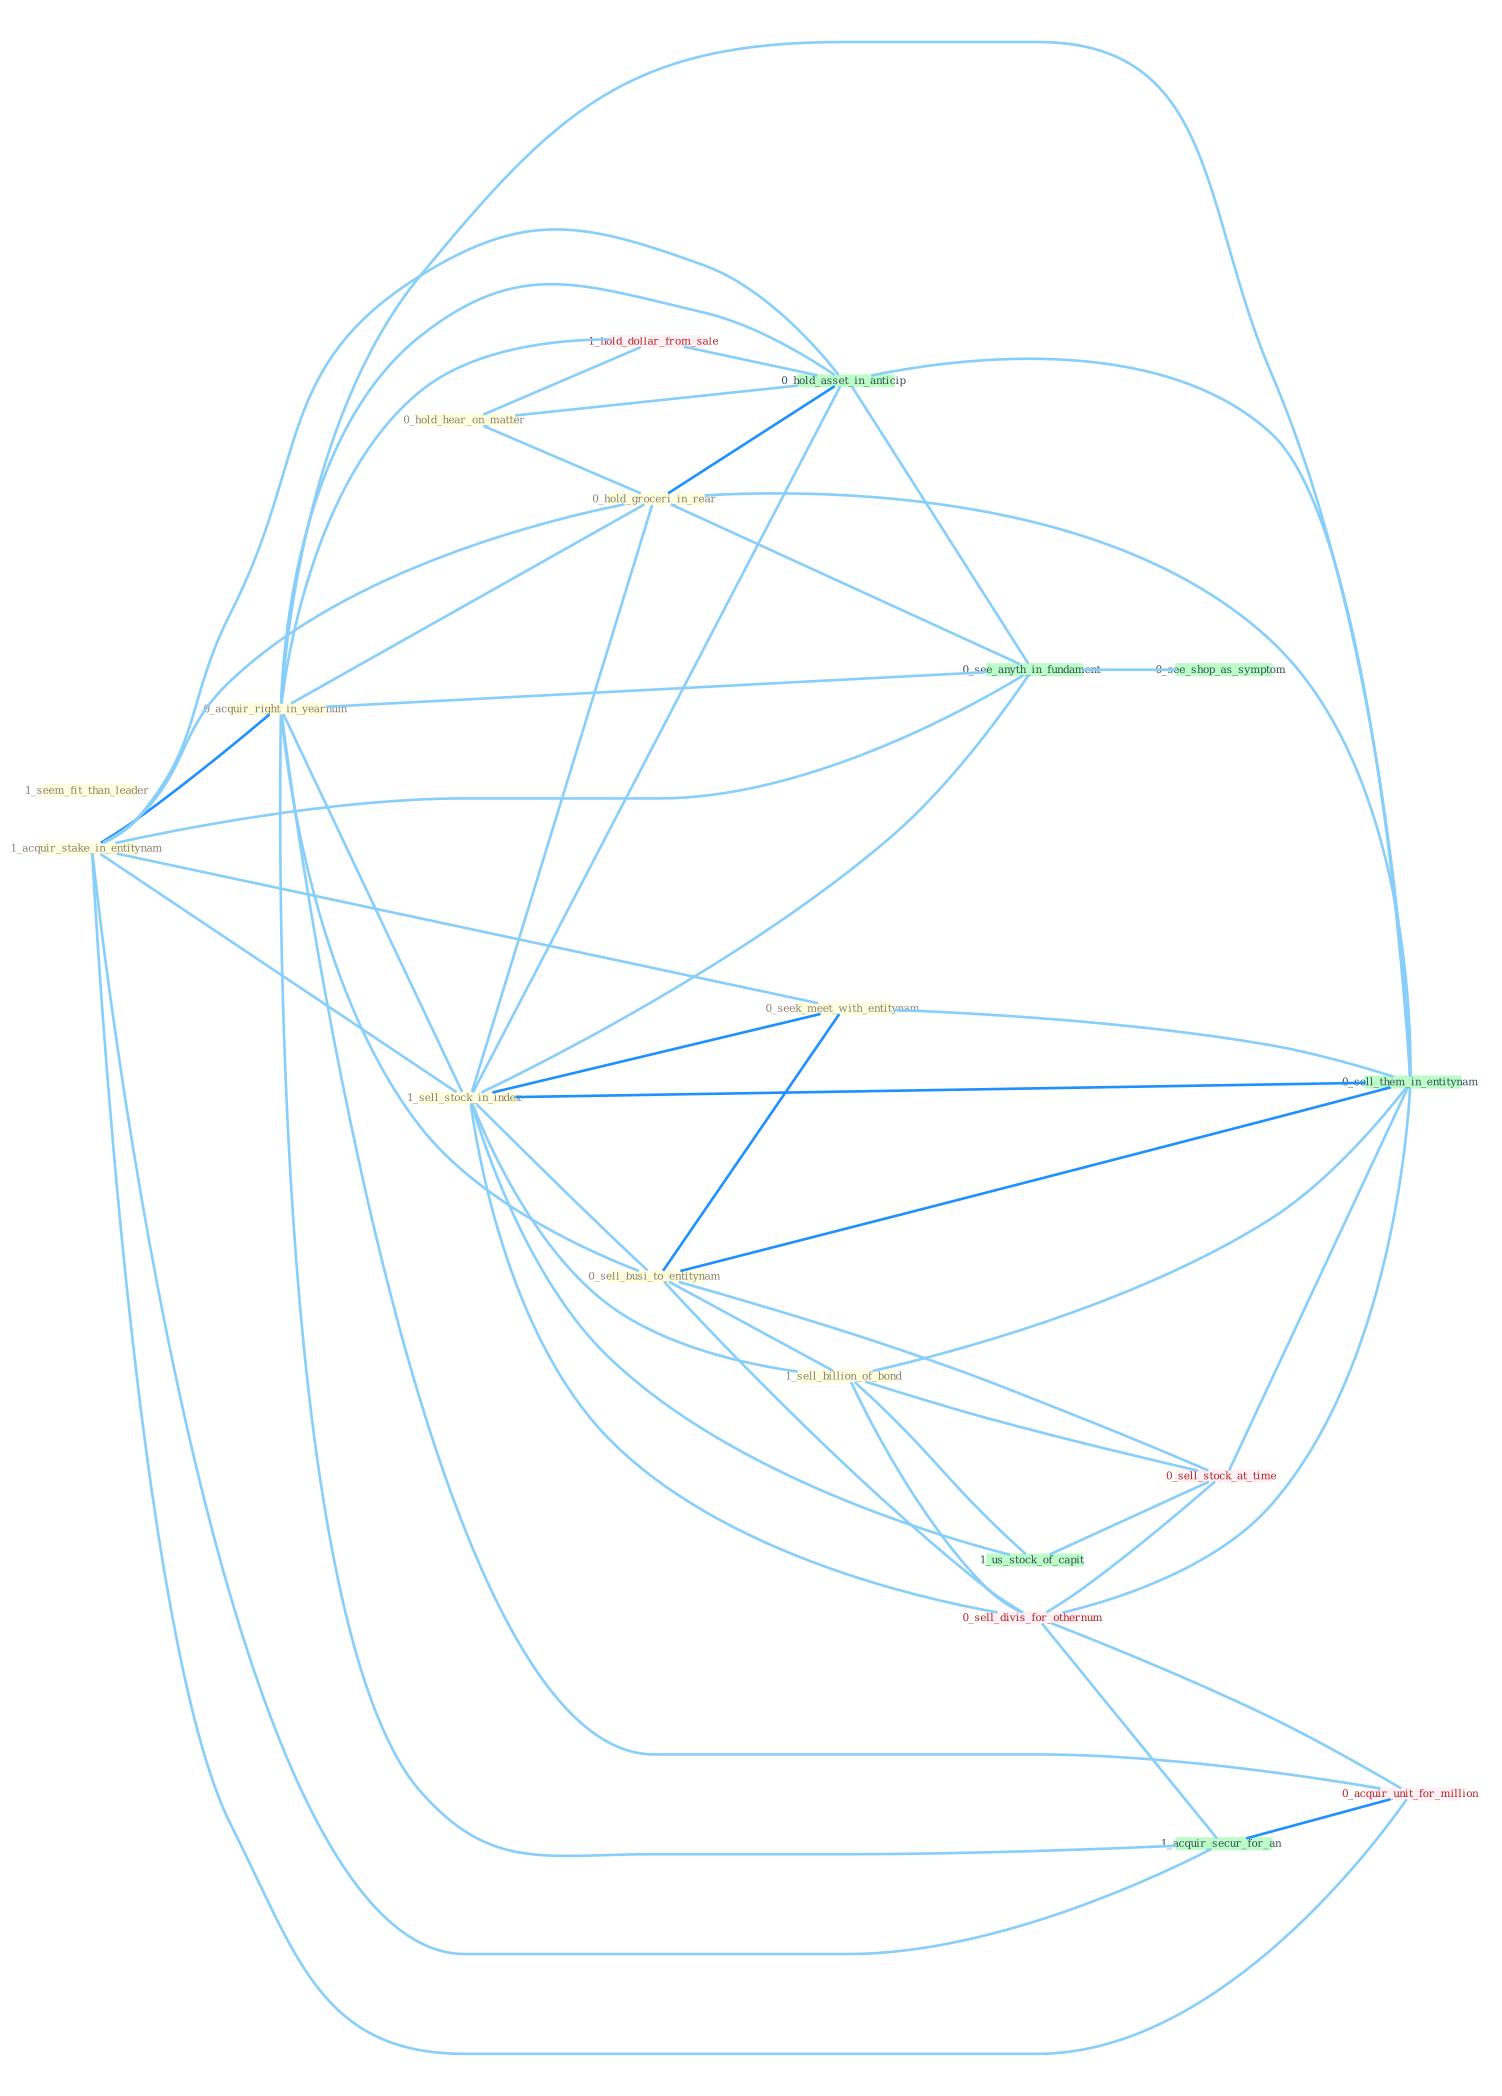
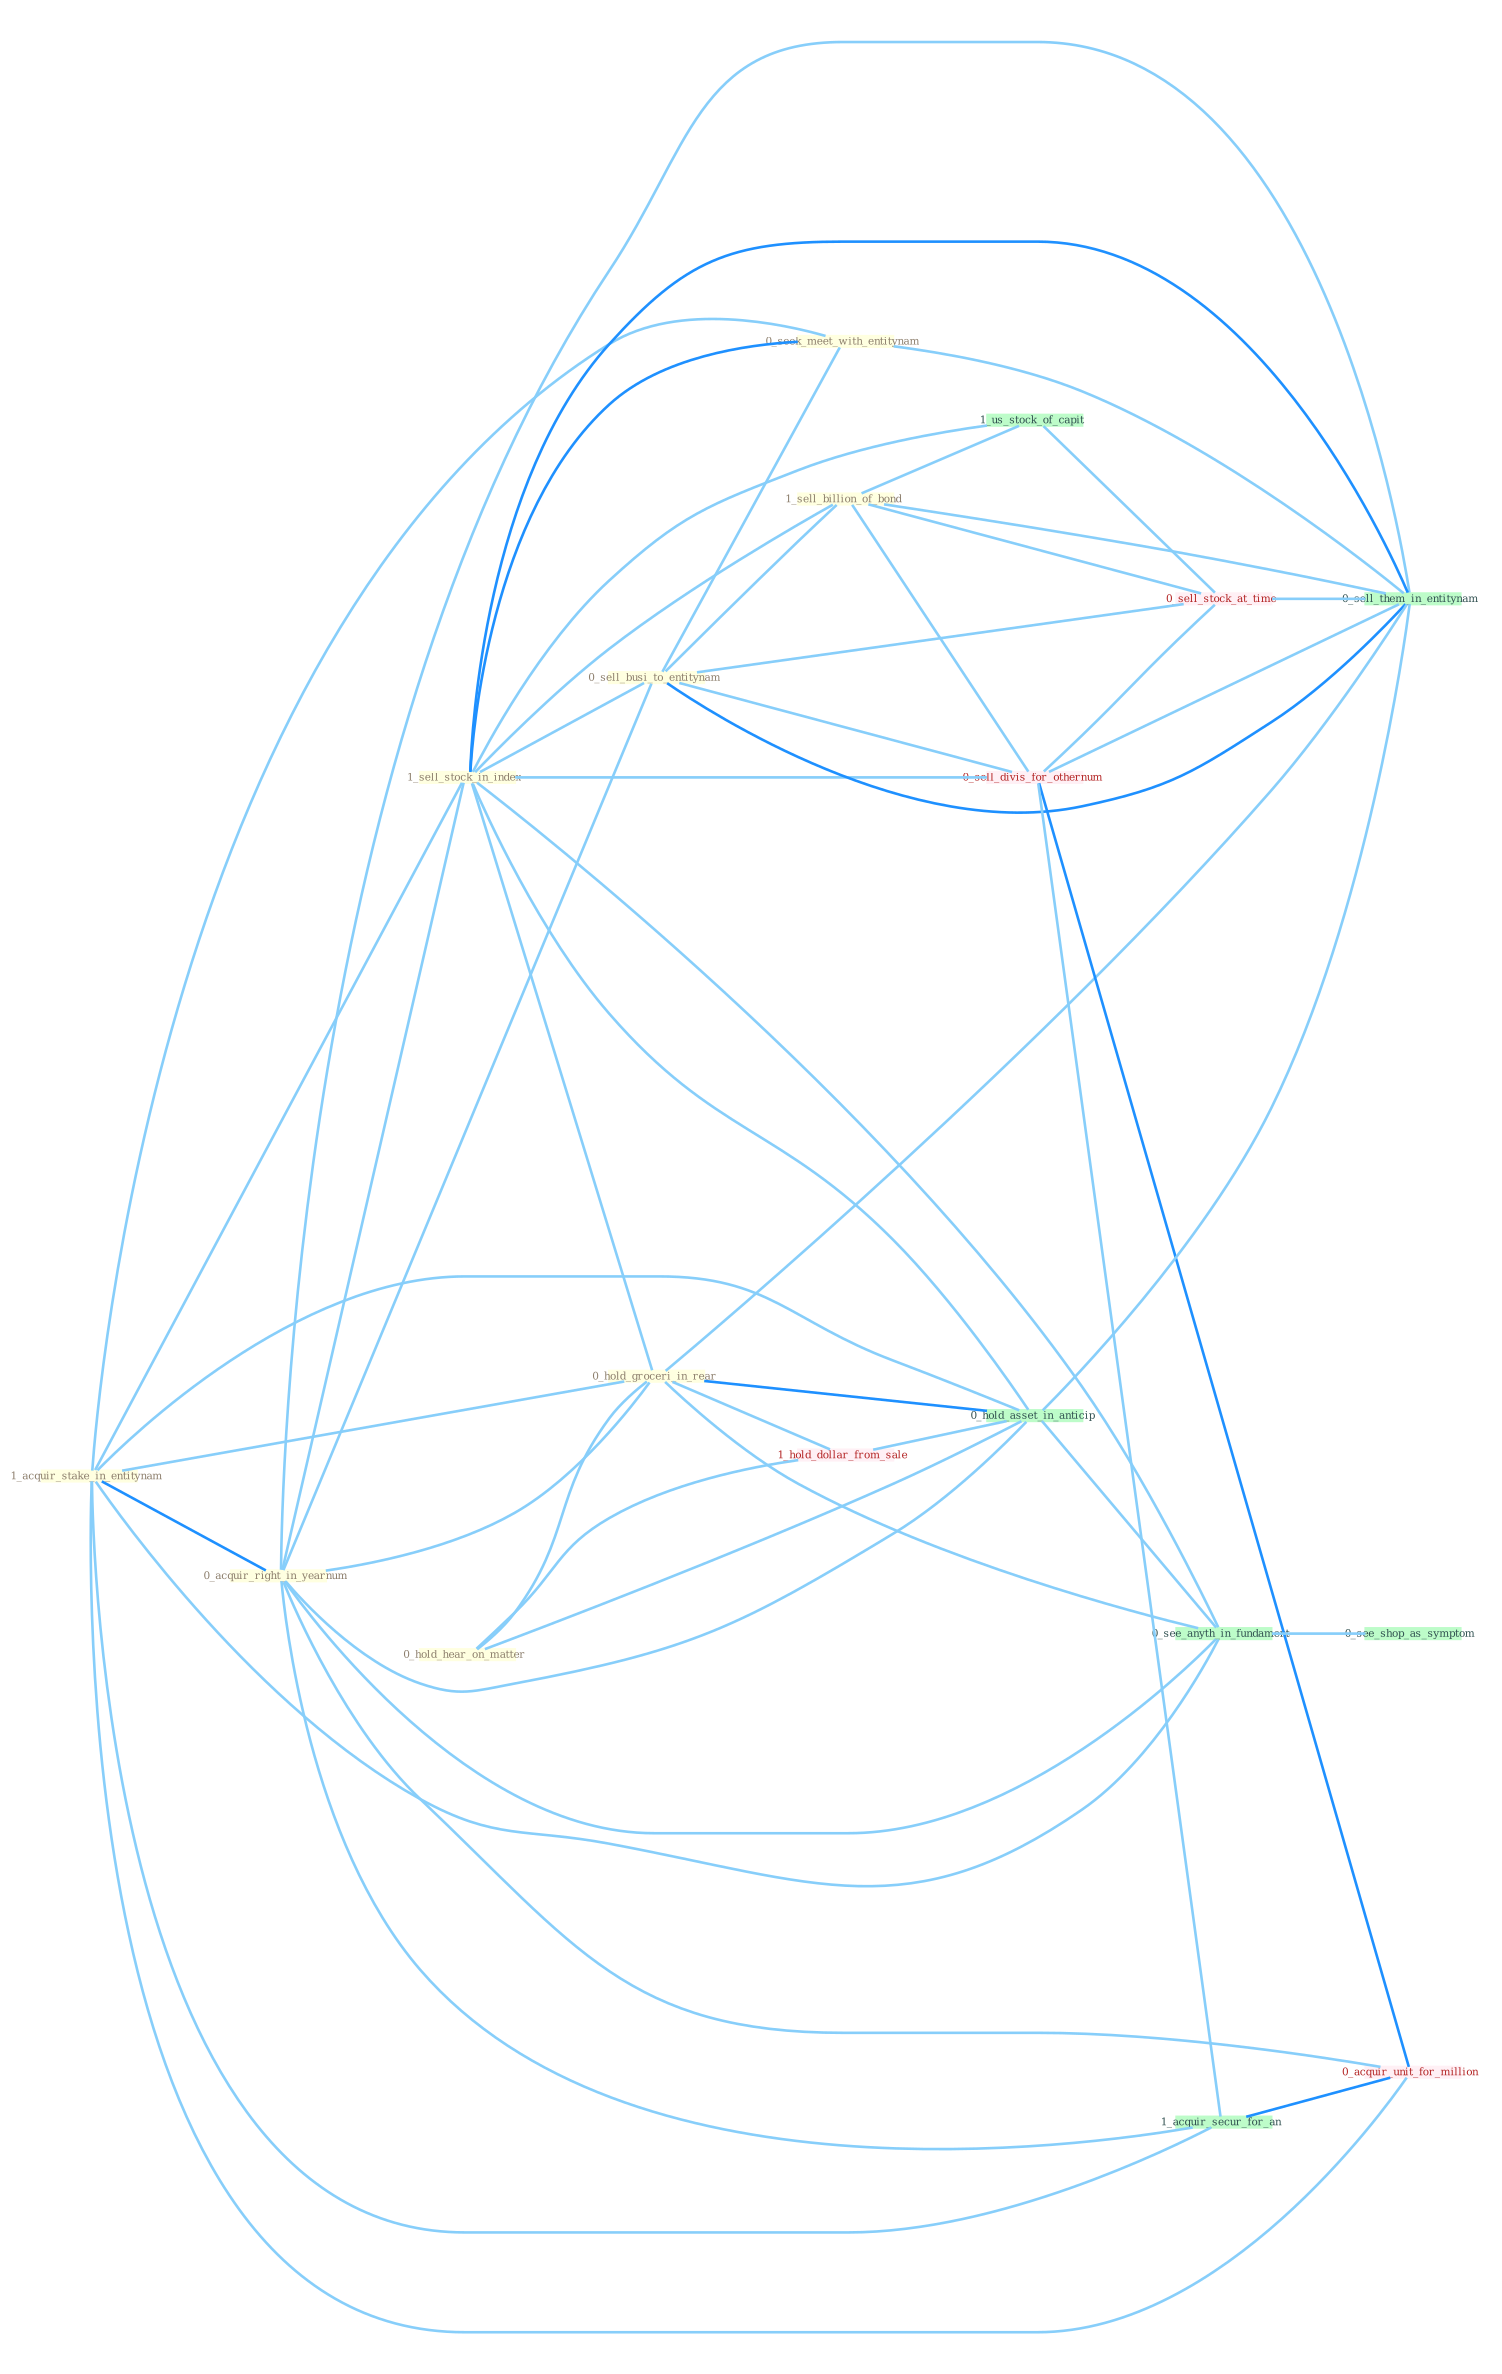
(371, 447) -> (751, 1416)
(89, 791) -> none
(751, 1142) -> (751, 510)
(1230, 1698) -> (1224, 1425)
